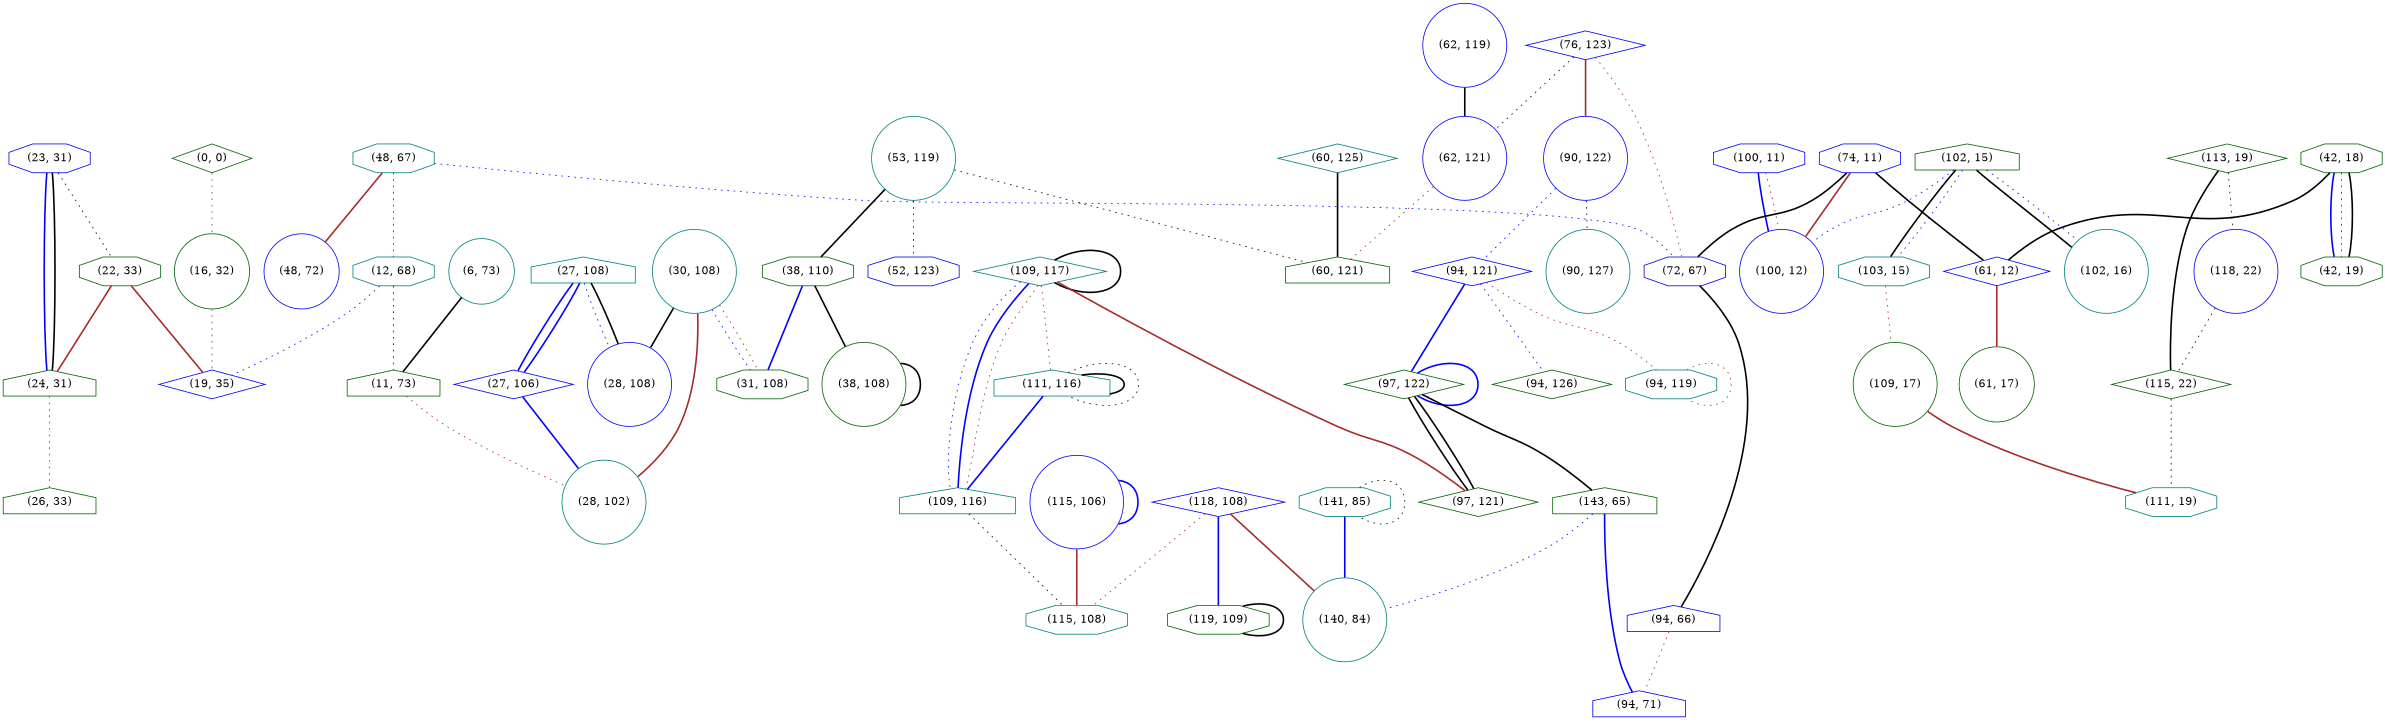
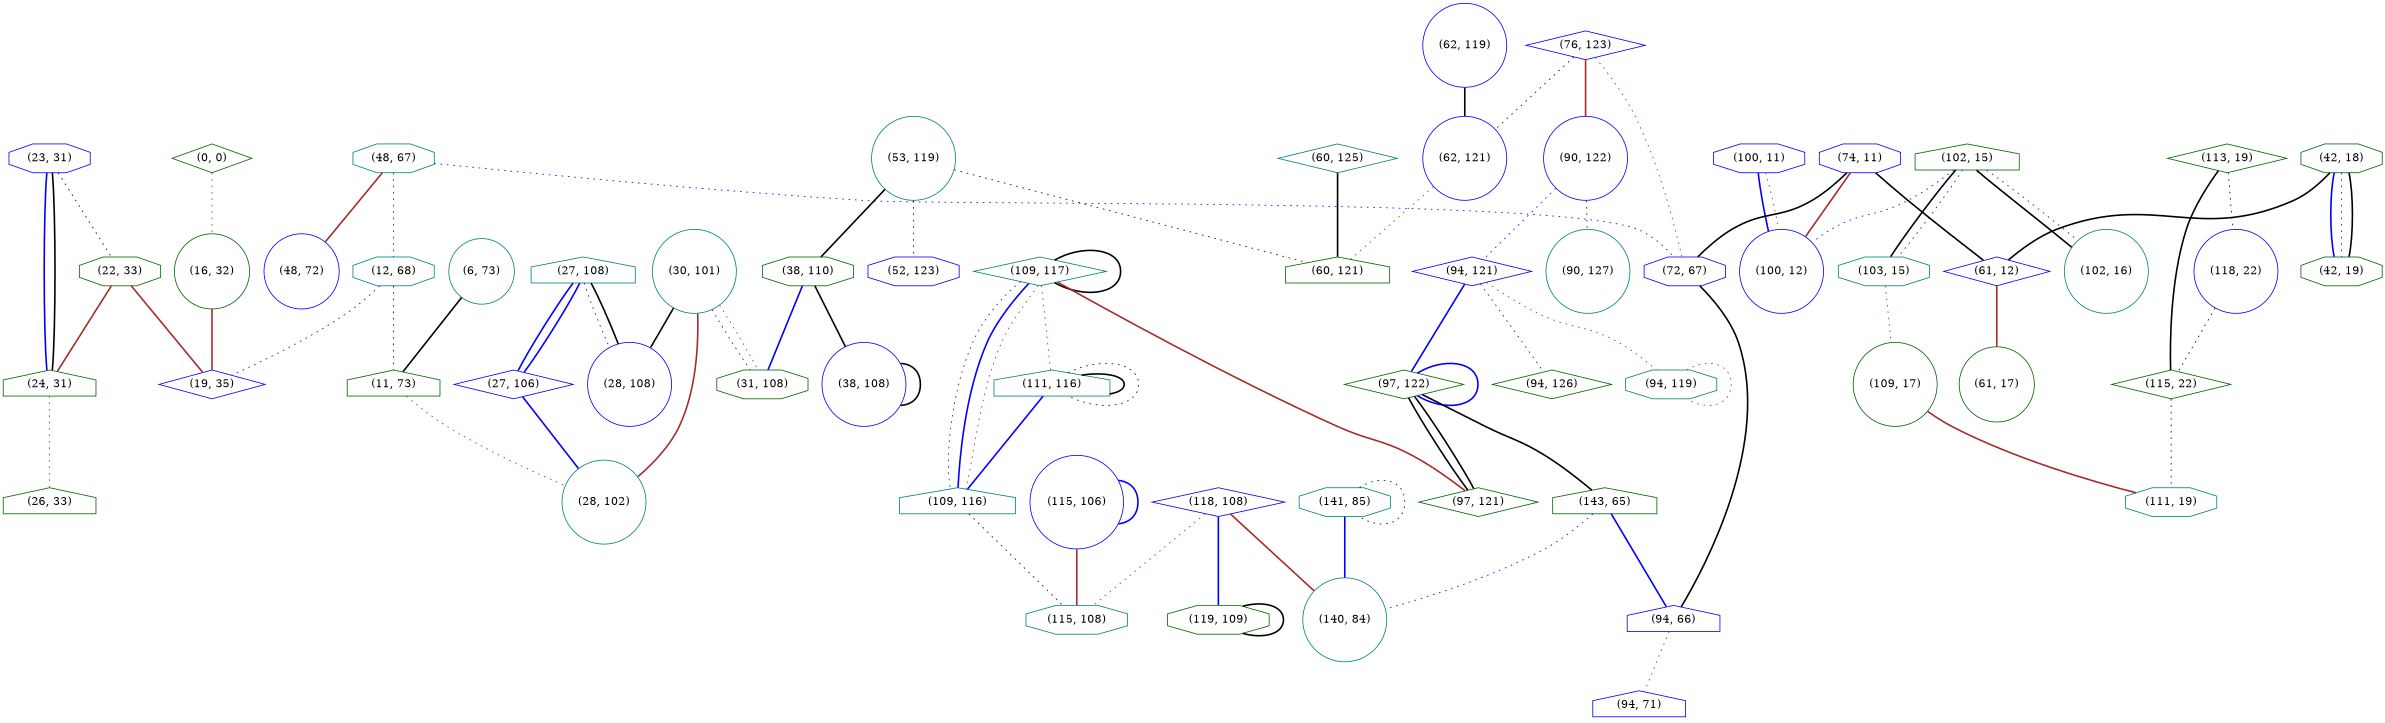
(694, 271) -> (694, 271)
(212, 339) -> (212, 339)
(864, 384) -> (864, 384)
(1610, 605) -> (1639, 560)
